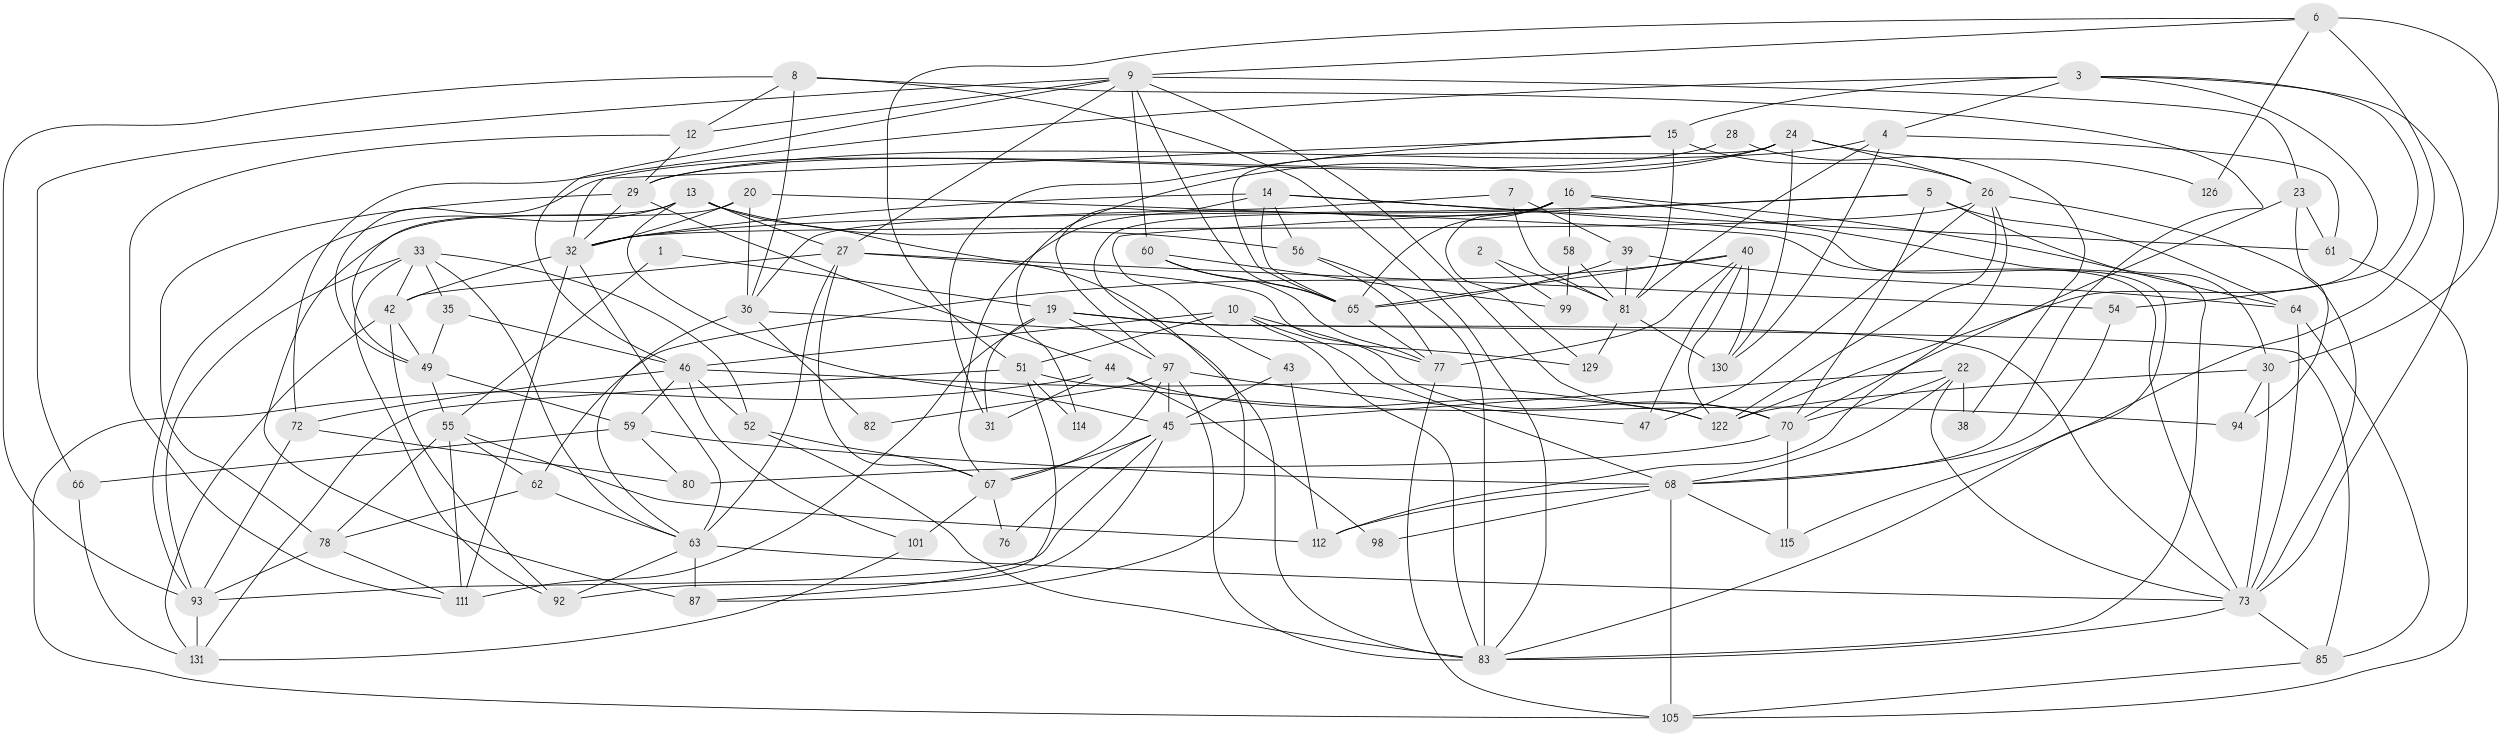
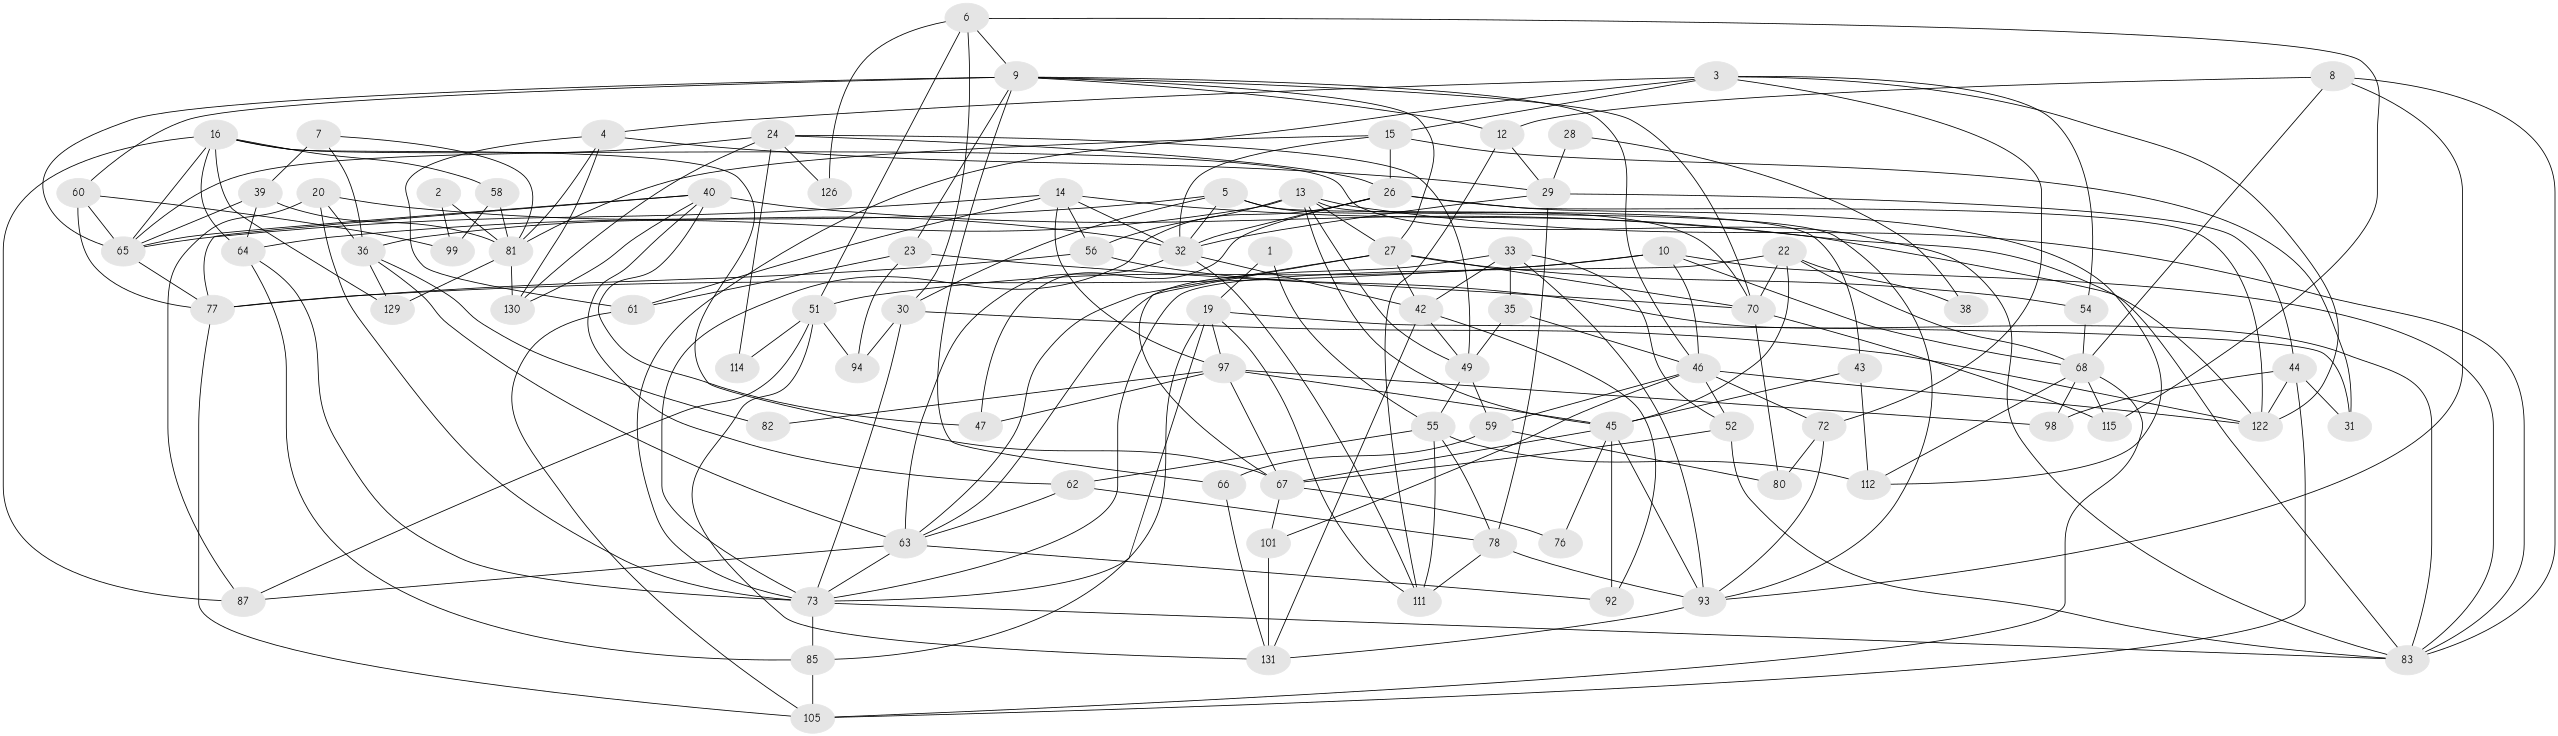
(783, 190) -> (810, 225)
(398, 432) -> none
(1199, 473) -> none
(1239, 603) -> (1638, 397)
